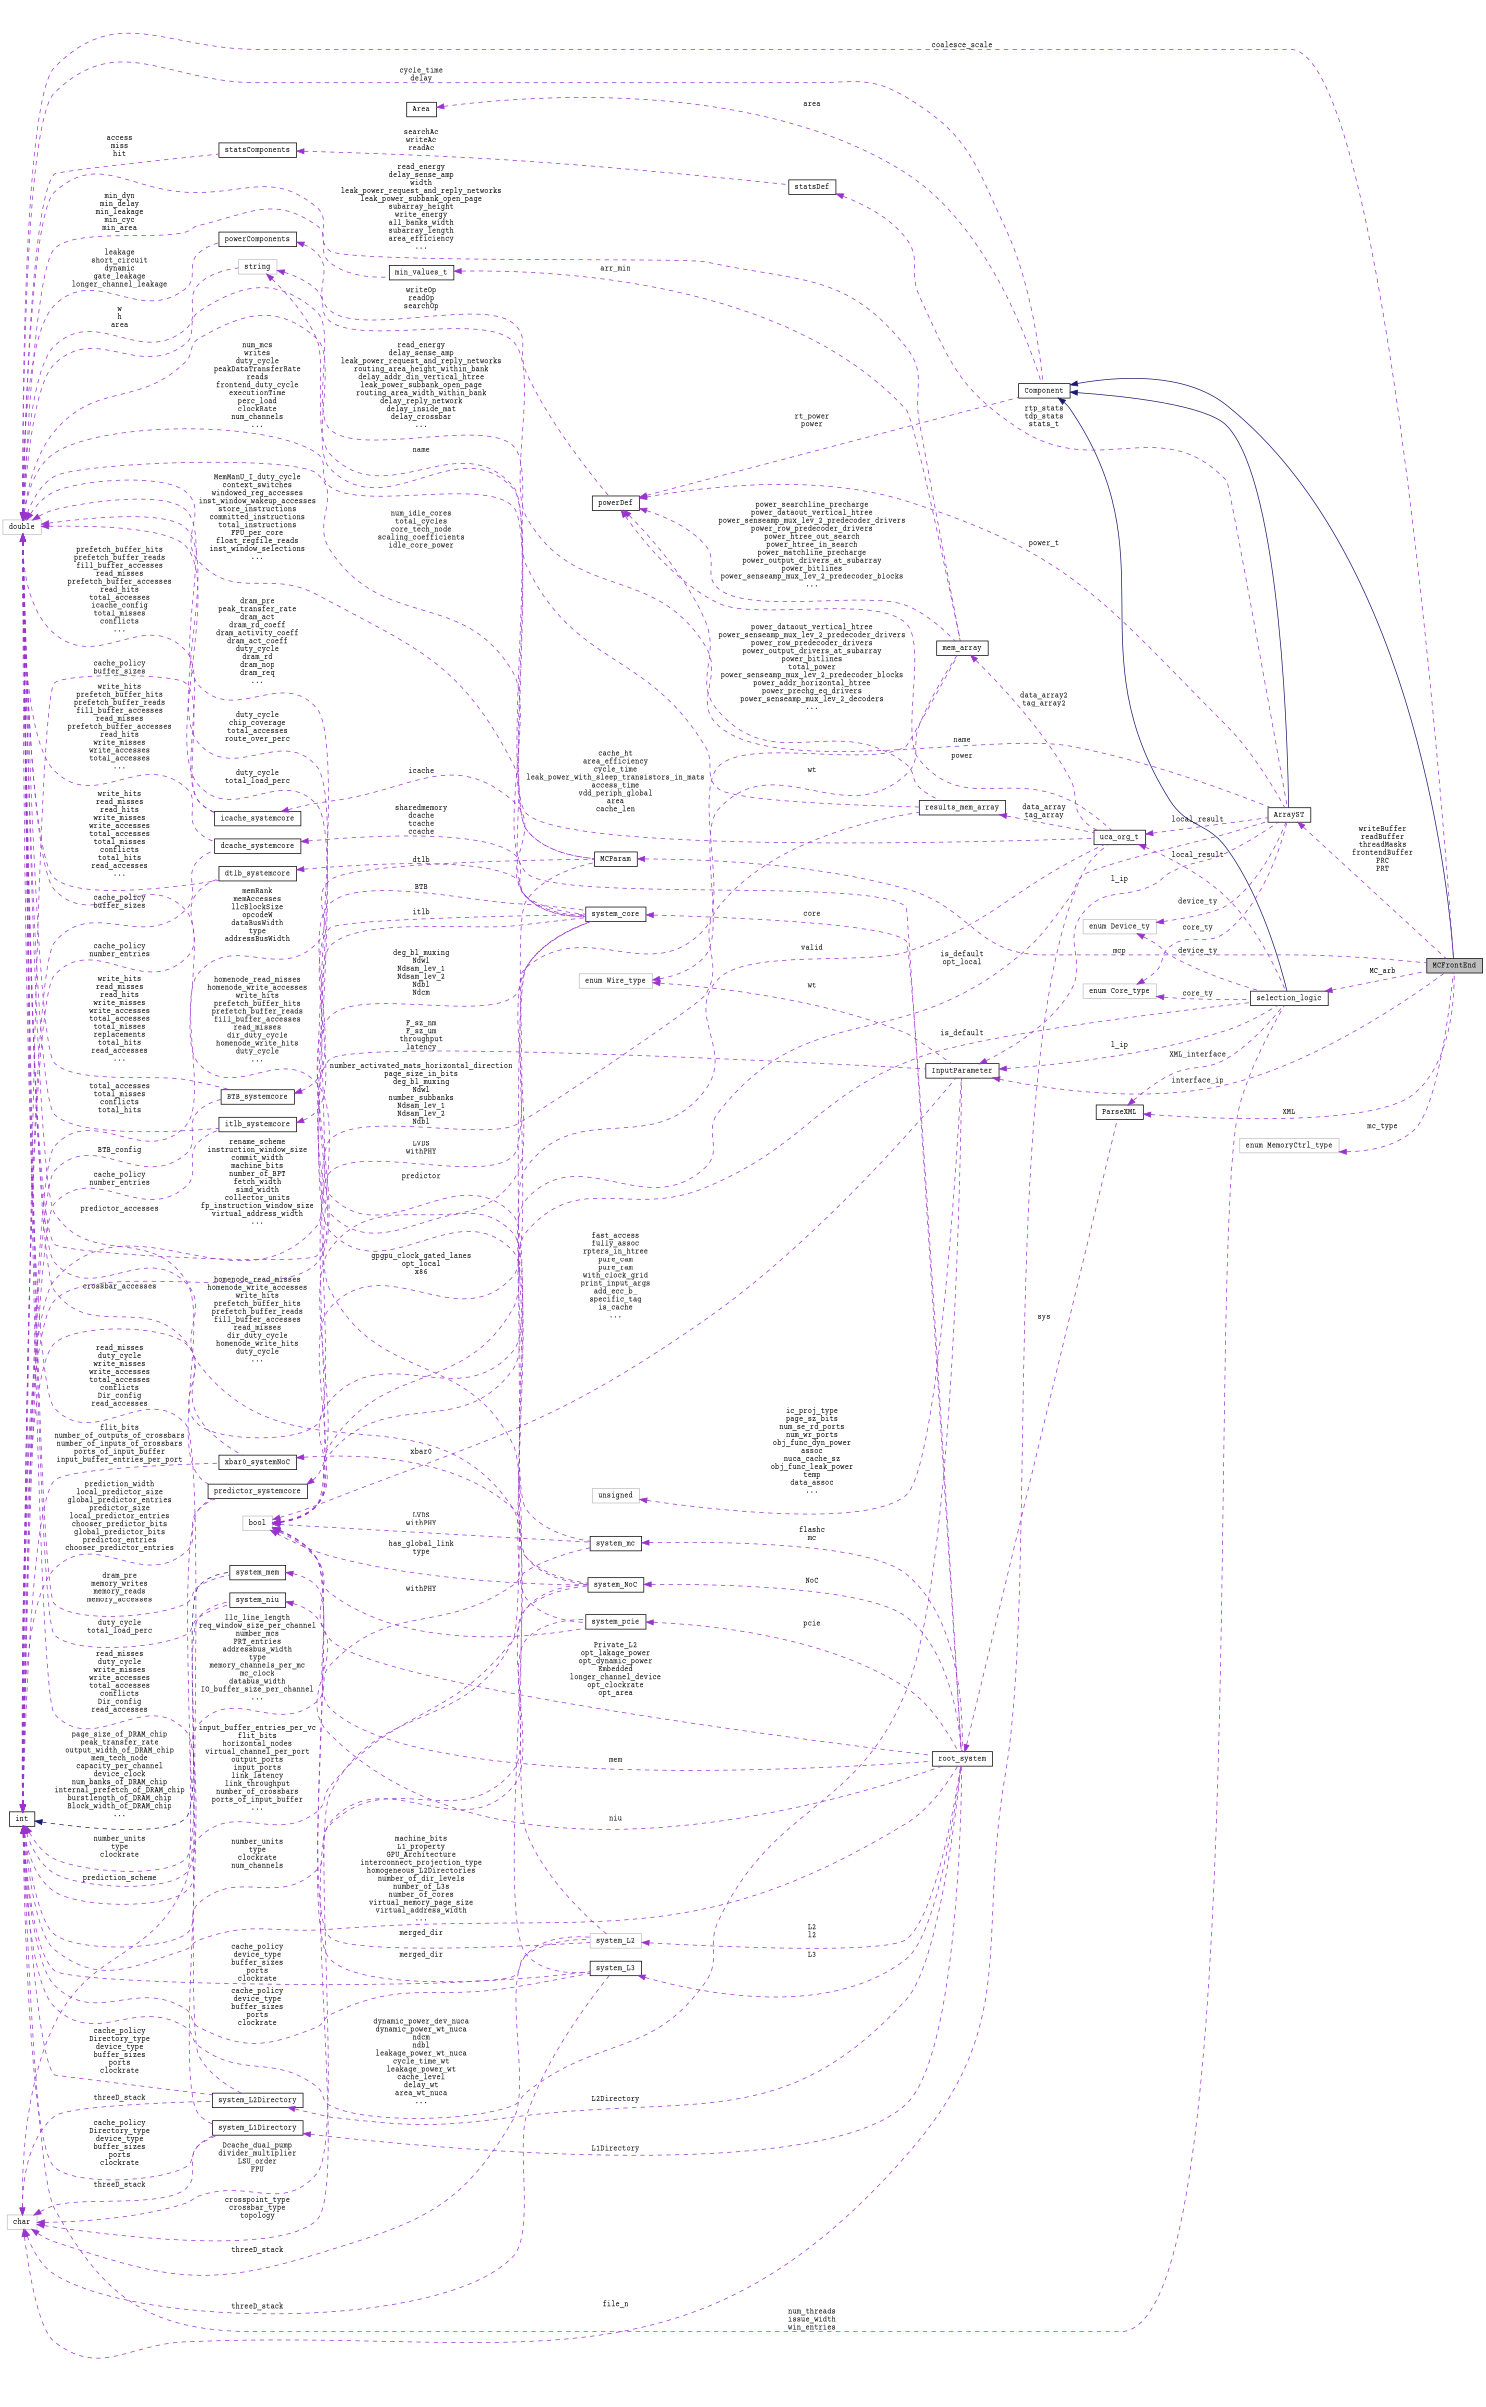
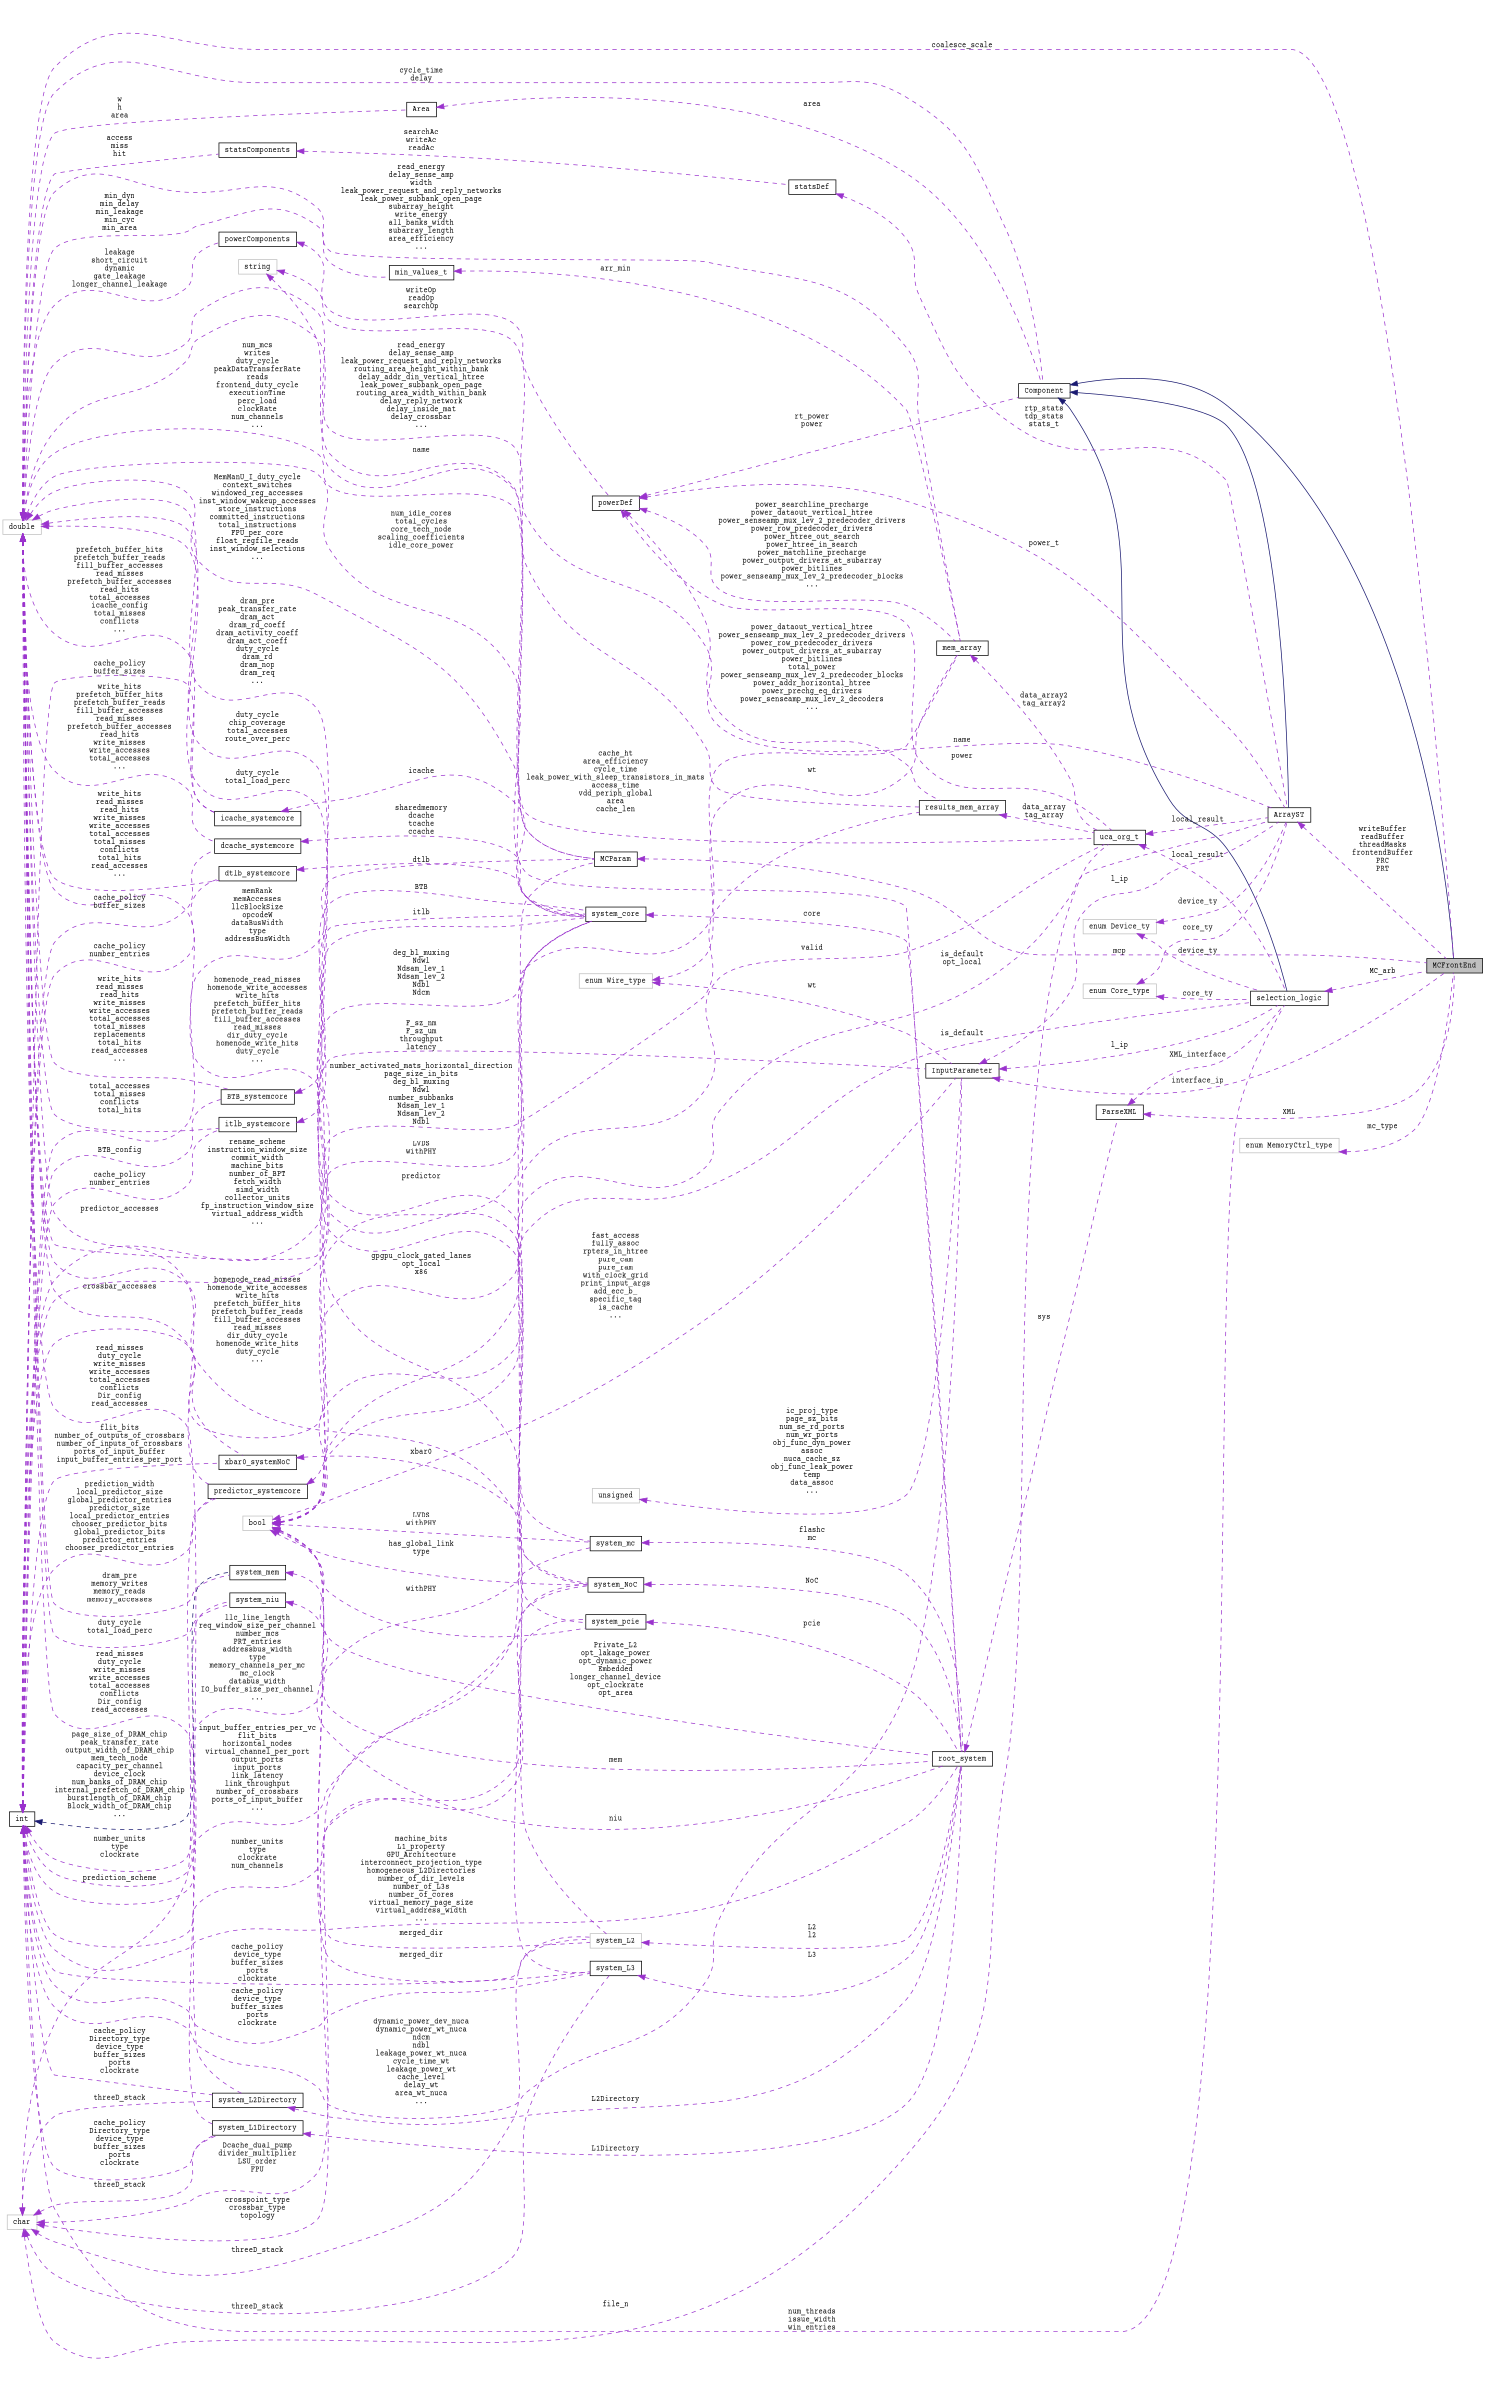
(81, 333) -> (49, 147)
